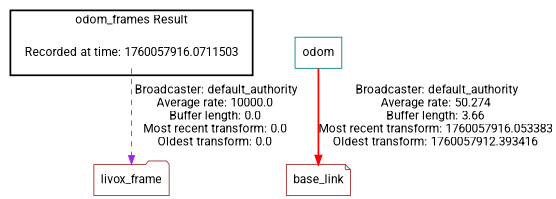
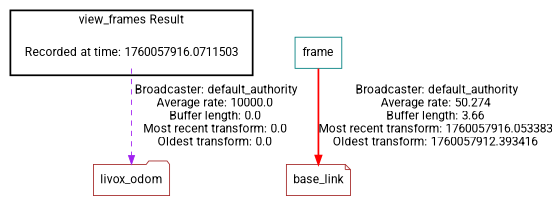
(132, 20) -> (132, 20)
(318, 53) -> (318, 53)
(132, 180) -> (132, 180)
